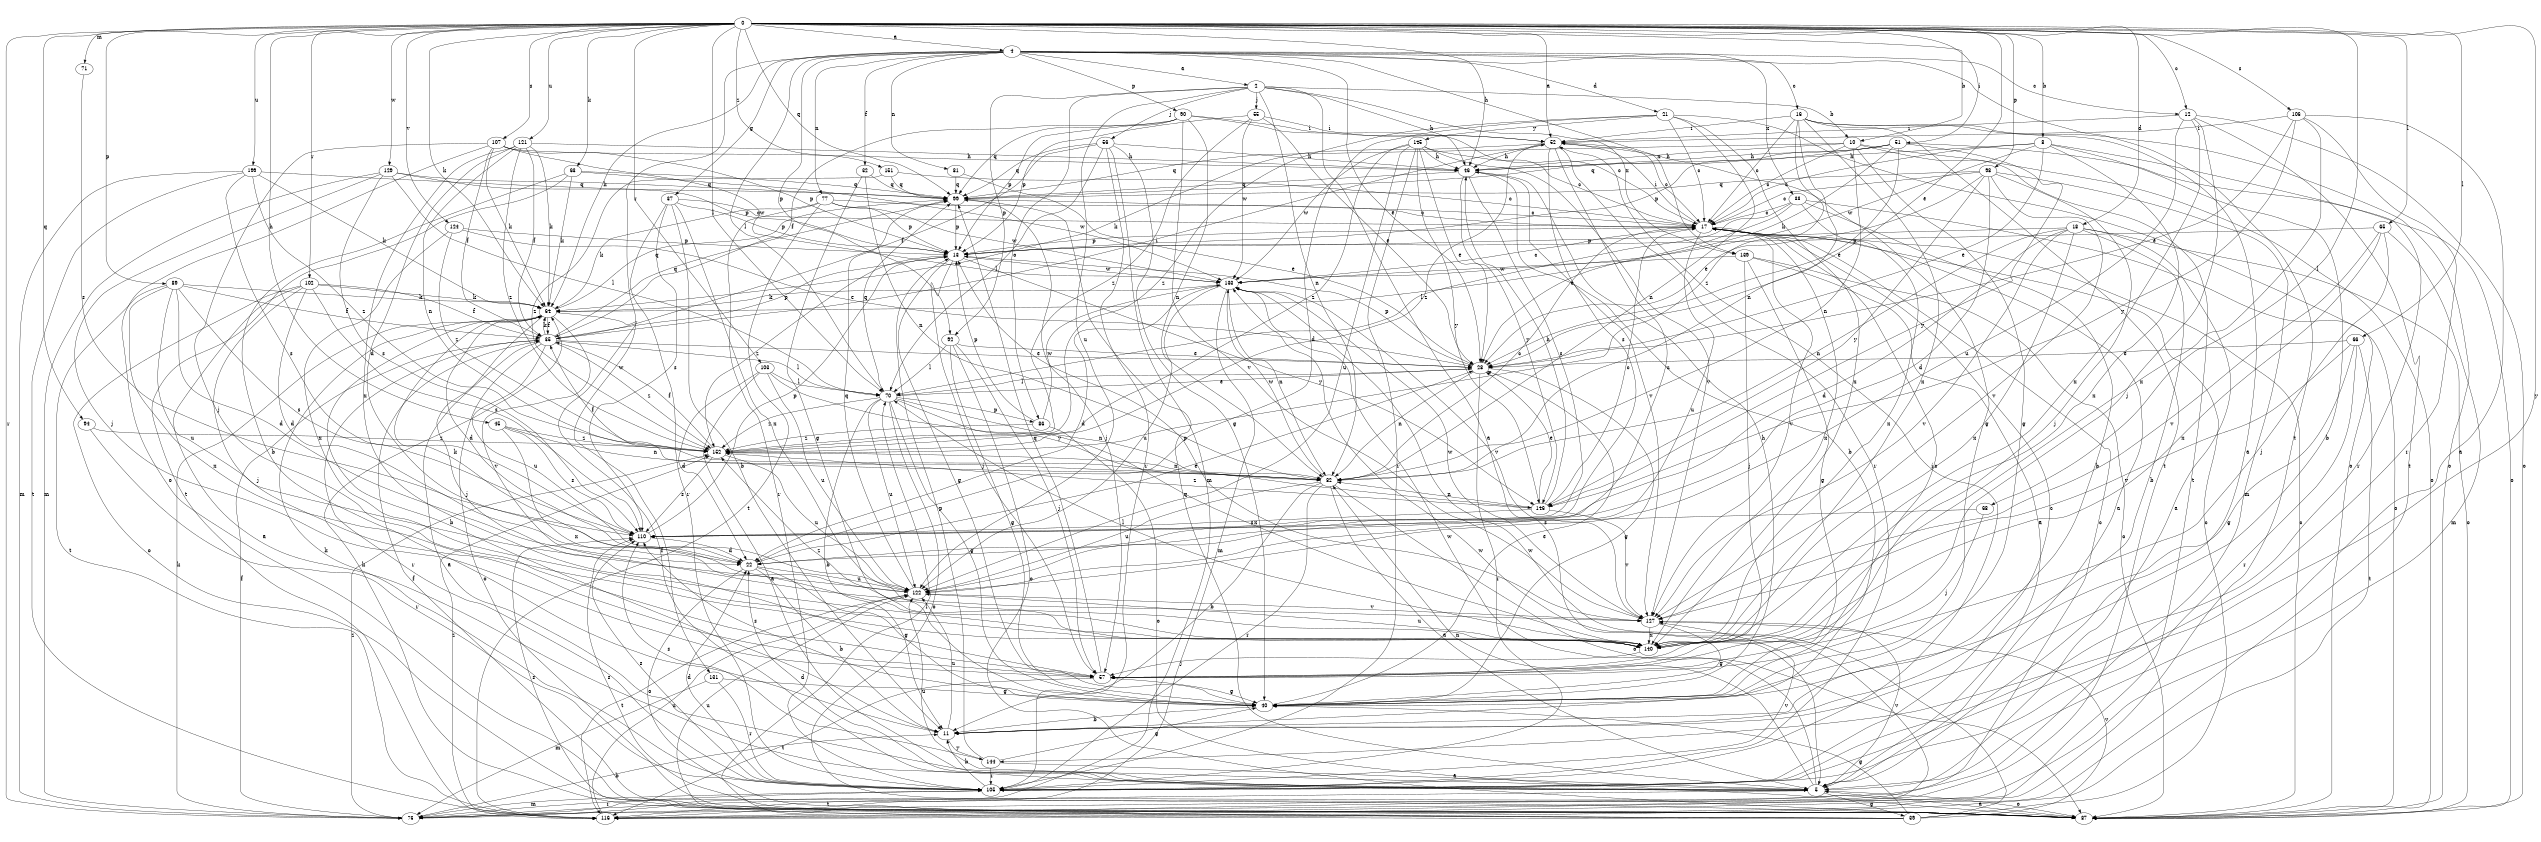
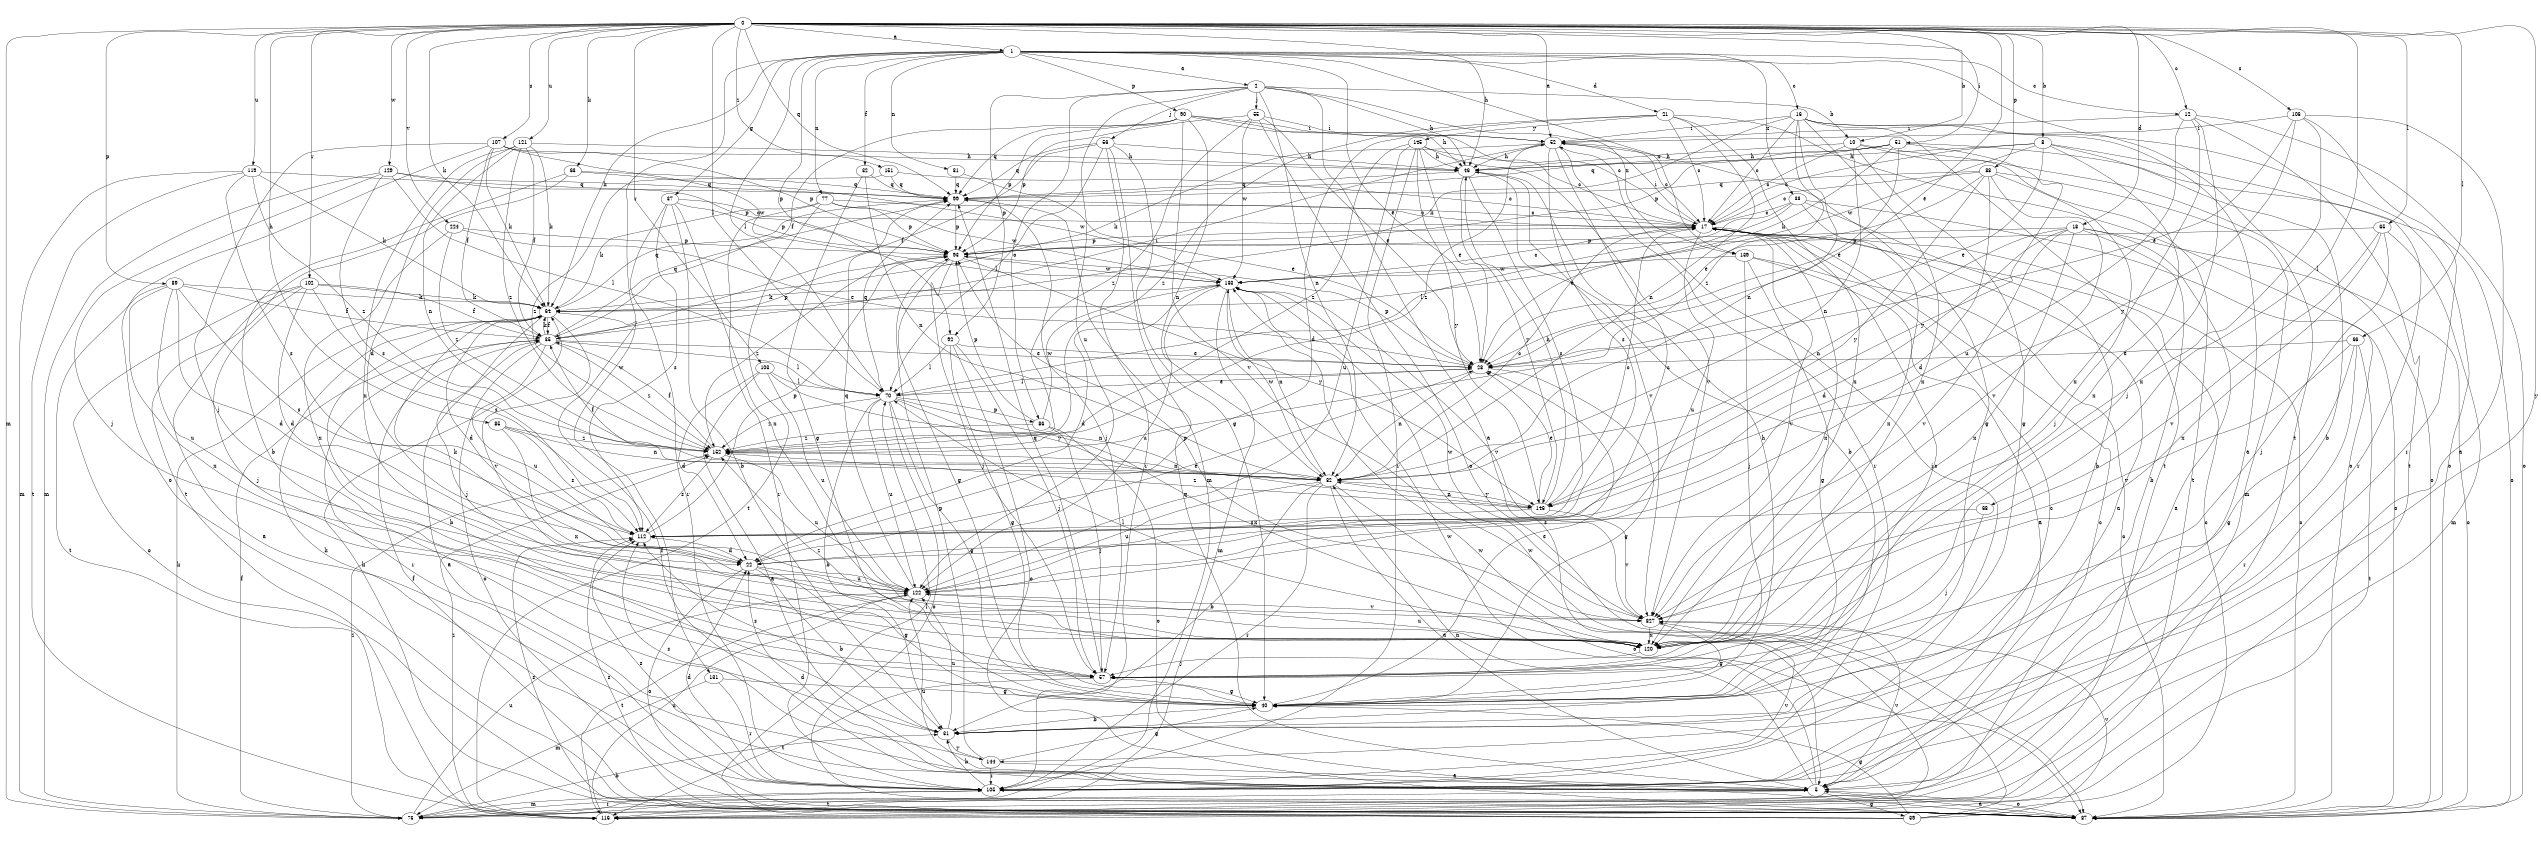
(1012, 52) -> (1012, 52)
(84, 69) -> none
none -> (1267, 130)
(1448, 151) -> none
(252, 171) -> (252, 171)
(1988, 171) -> (1988, 171)
(1315, 199) -> none
(454, 227) -> (454, 227)
(561, 240) -> (1188, 263)
(956, 256) -> (956, 256)
(8, 424) -> (8, 424)
(87, 424) -> none
(497, 424) -> (497, 424)
none -> (1434, 489)
none -> (1097, 535)
(642, 537) -> (642, 537)
none -> (1586, 583)
(1650, 622) -> (1650, 622)
(1648, 650) -> (1648, 650)
(946, 734) -> (946, 734)
(1466, 742) -> none
(1362, 818) -> (626, 636)
